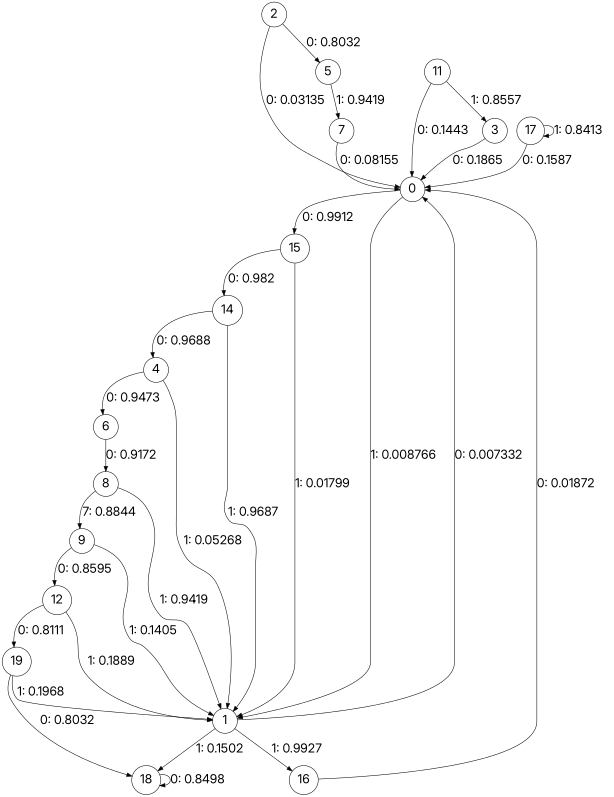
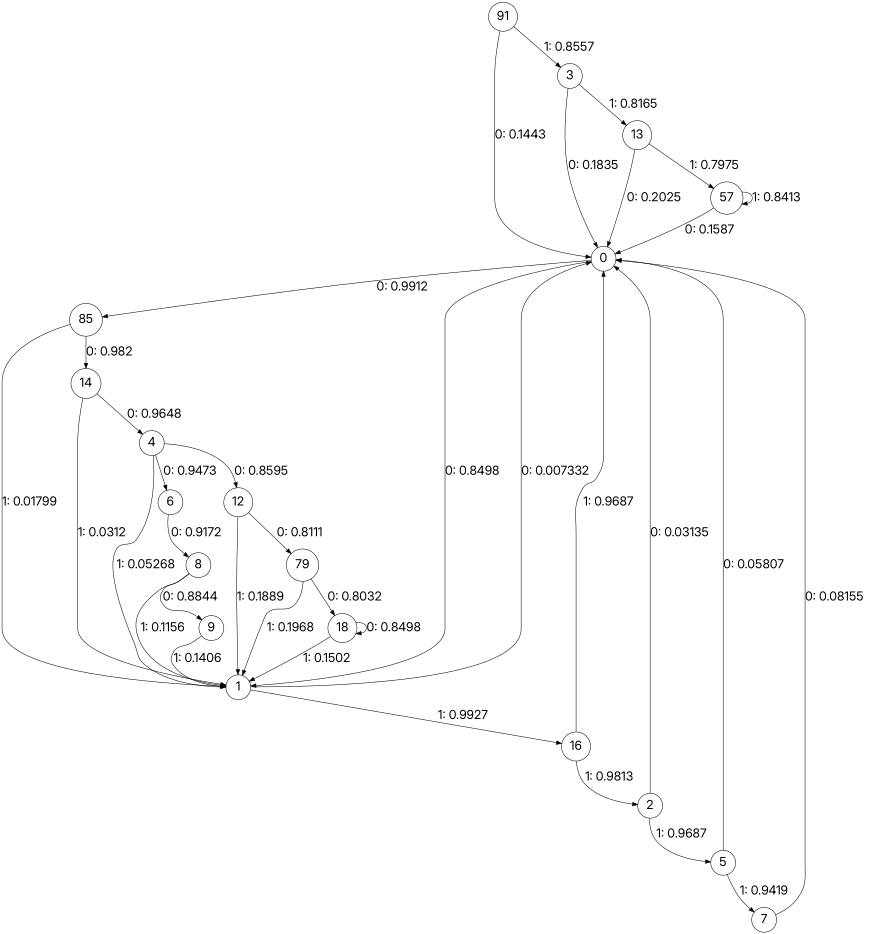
(338, 43) -> (686, 834)
(437, 72) -> (503, 17)
(531, 131) -> (727, 198)
none -> (637, 135)
(482, 161) -> (598, 166)
(295, 249) -> (86, 320)
(188, 341) -> (159, 415)
(407, 455) -> (477, 472)
(569, 484) -> (613, 502)
(114, 512) -> (195, 597)
(258, 512) -> (107, 533)
none -> (723, 521)
(58, 562) -> (206, 453)
(189, 600) -> (167, 628)
(158, 631) -> (202, 659)
(17, 662) -> (303, 565)
(189, 748) -> (293, 659)
none -> (596, 793)
